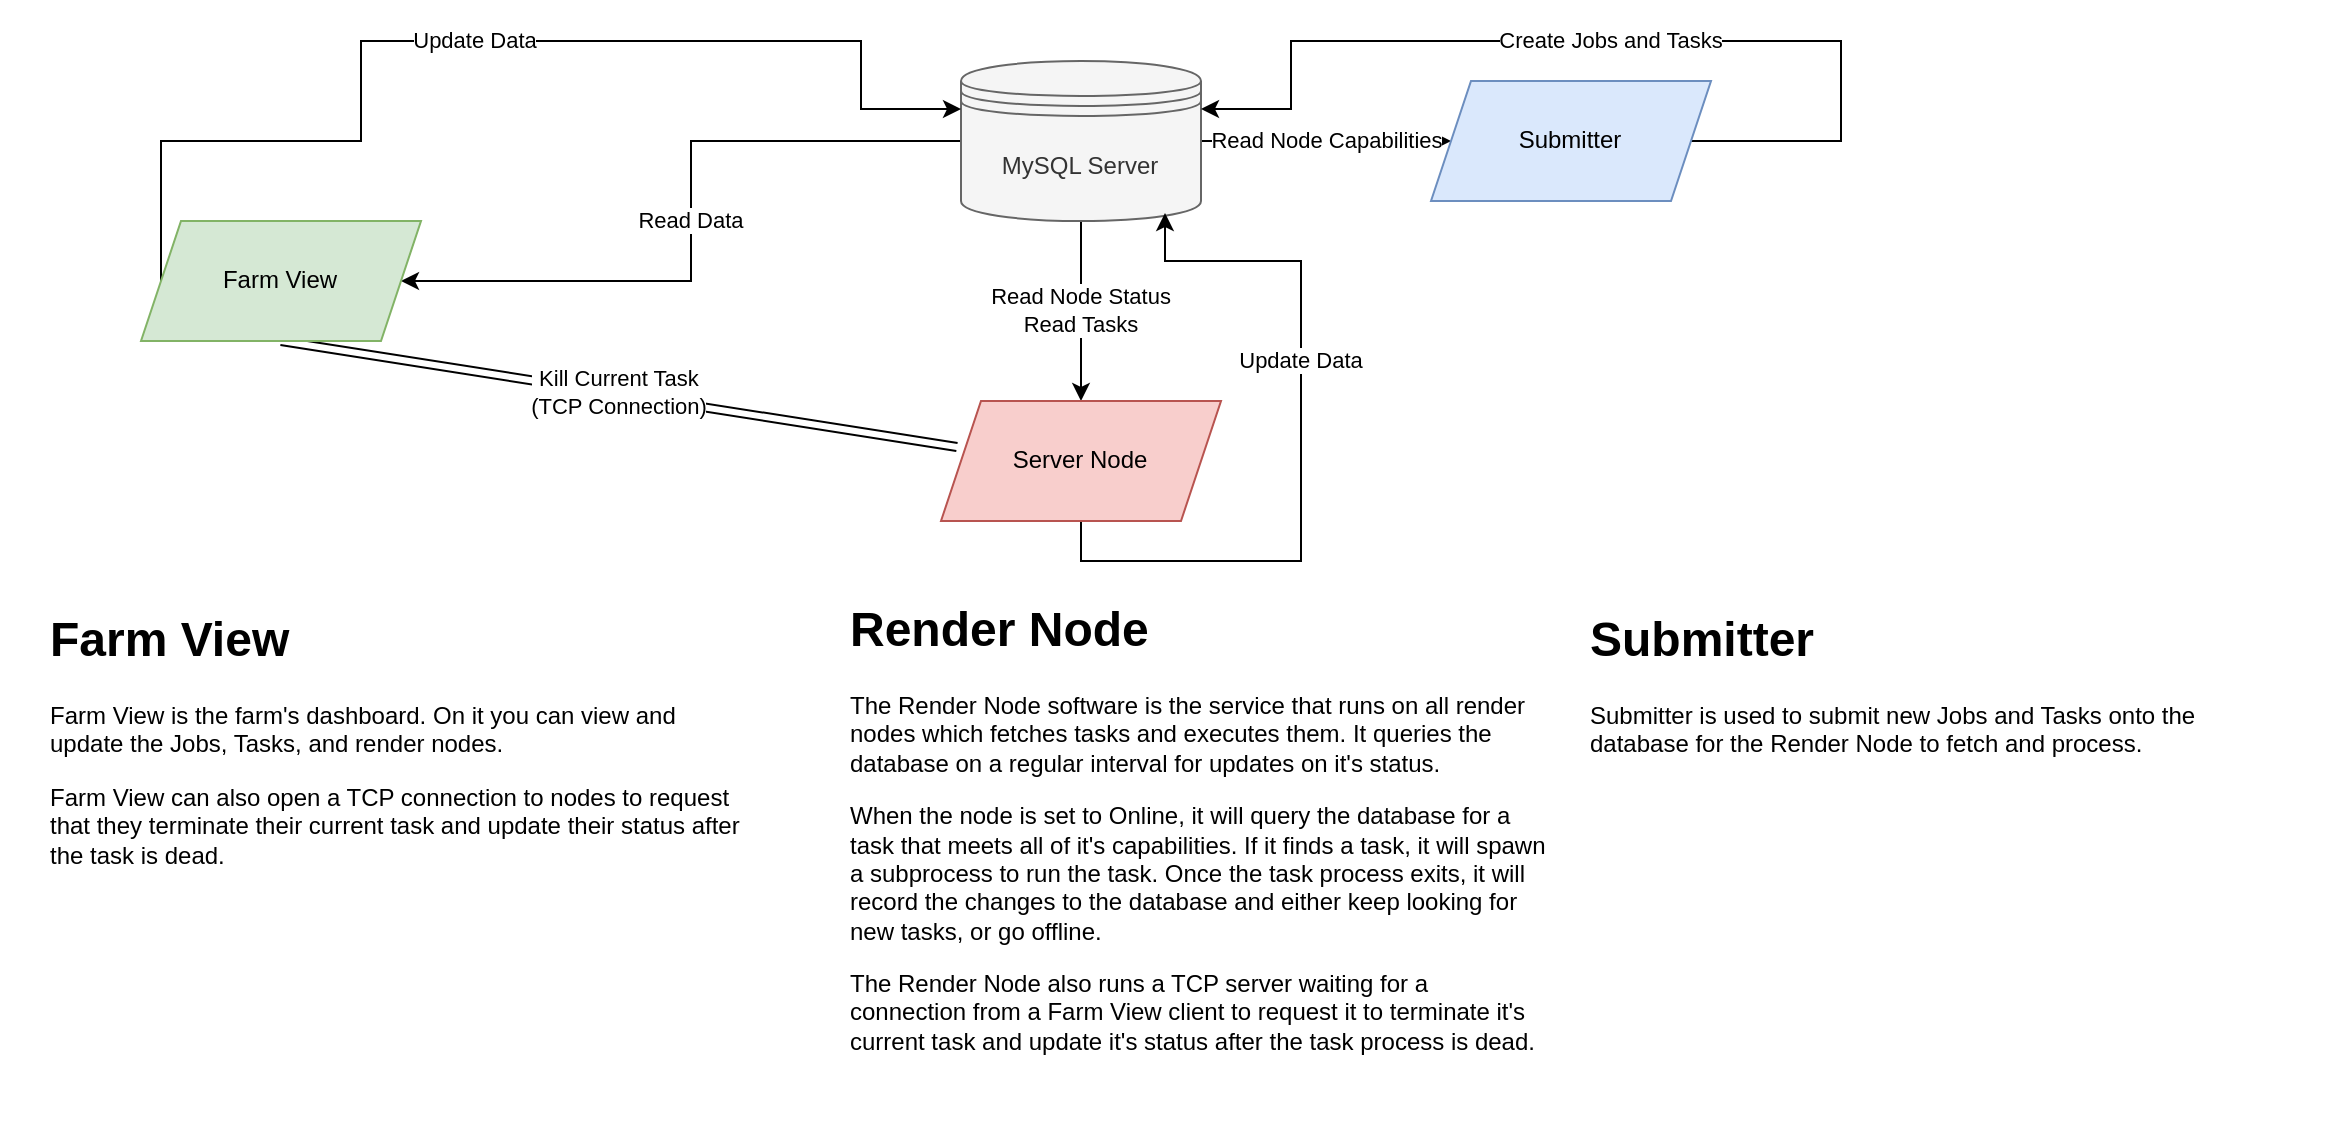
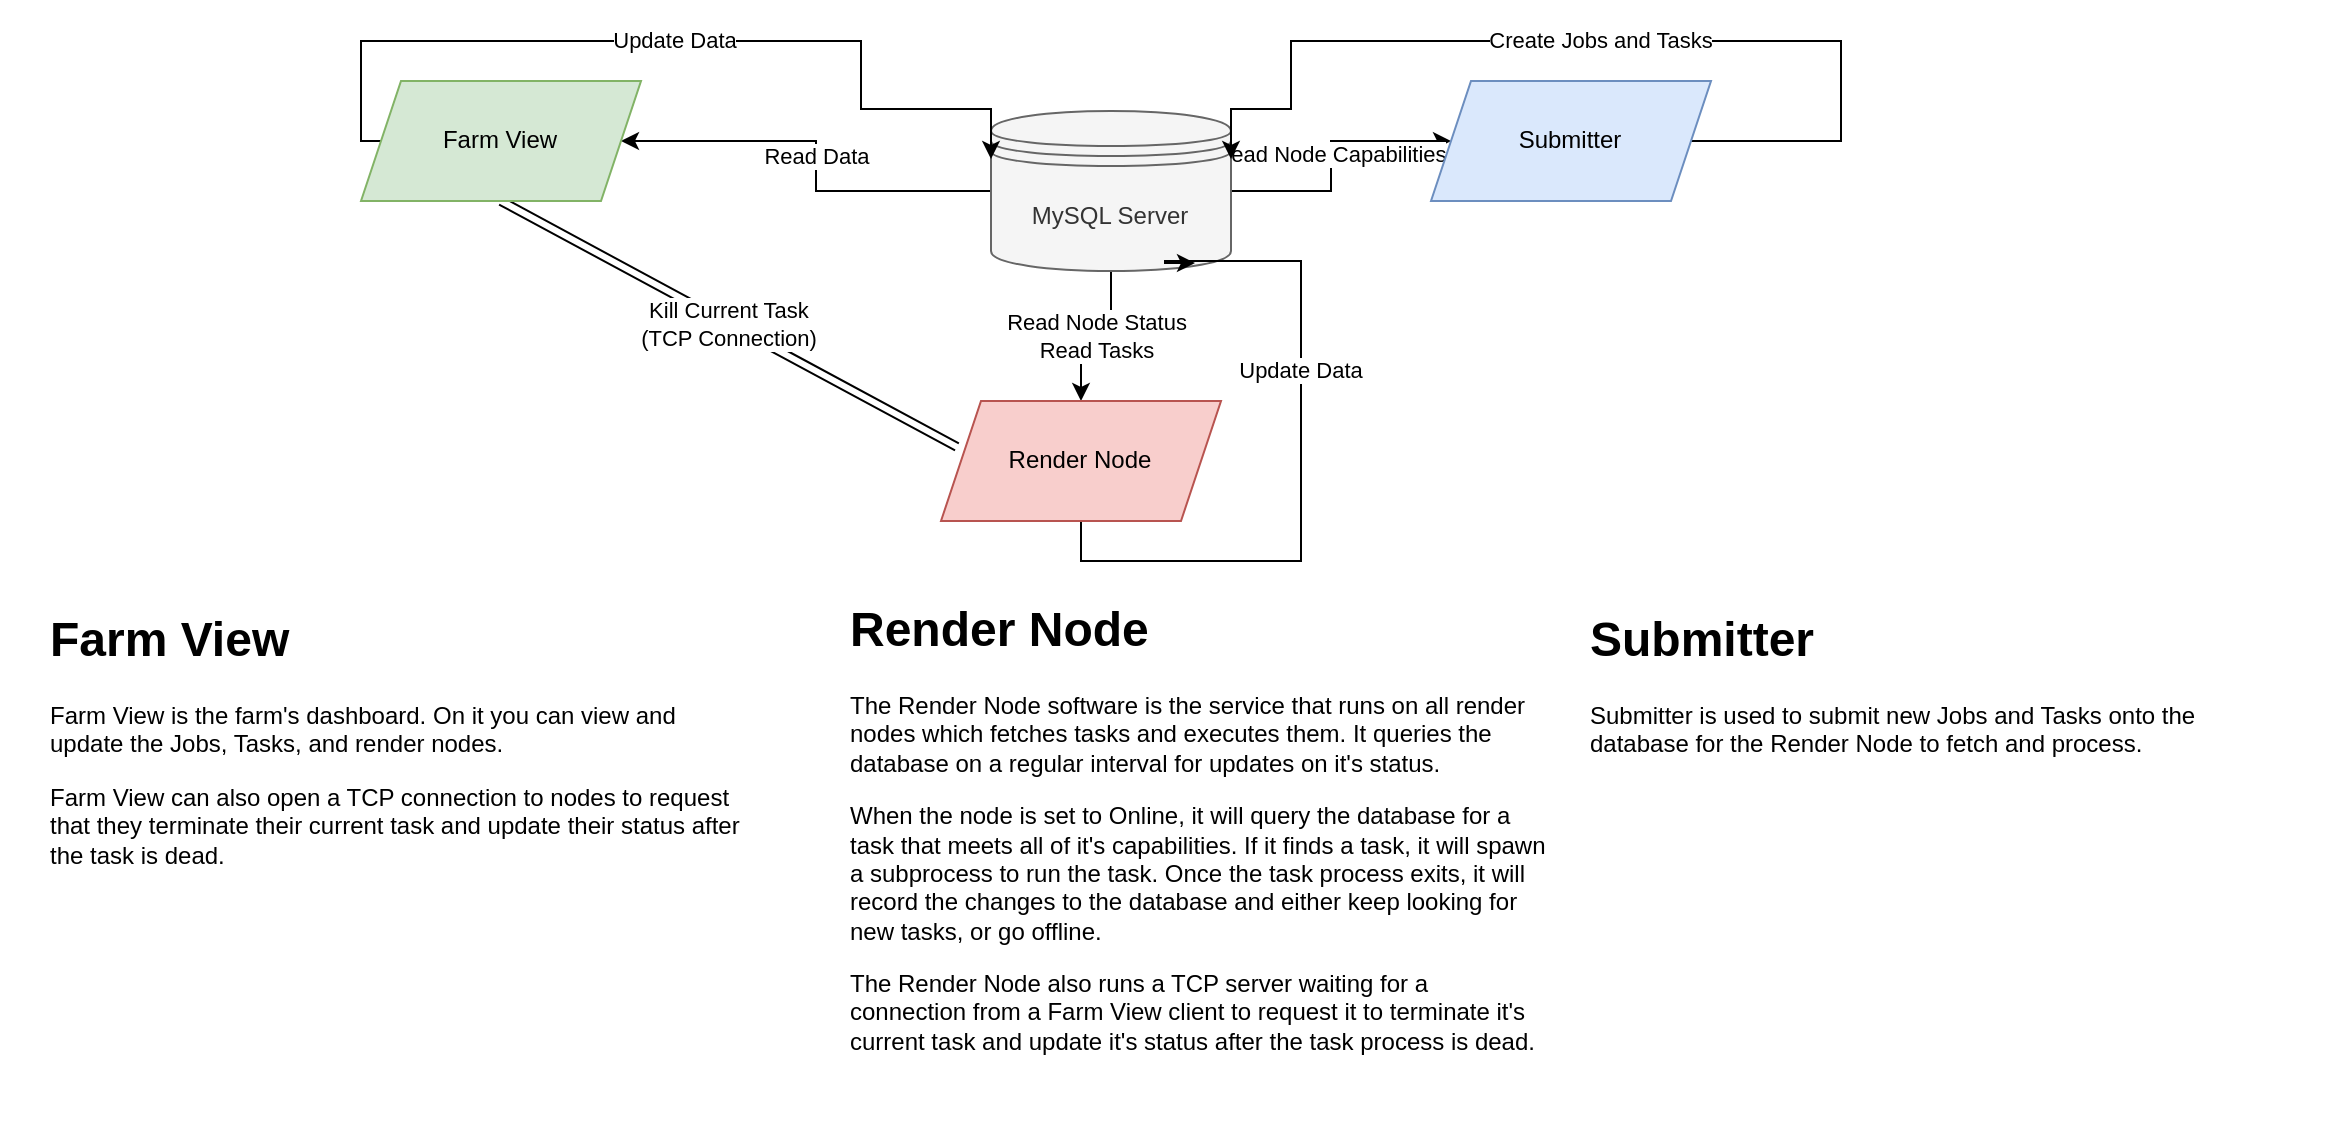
(1081, 141) -> (1111, 191)
(281, 281) -> (501, 141)
(1081, 461) -> (1081, 461)
